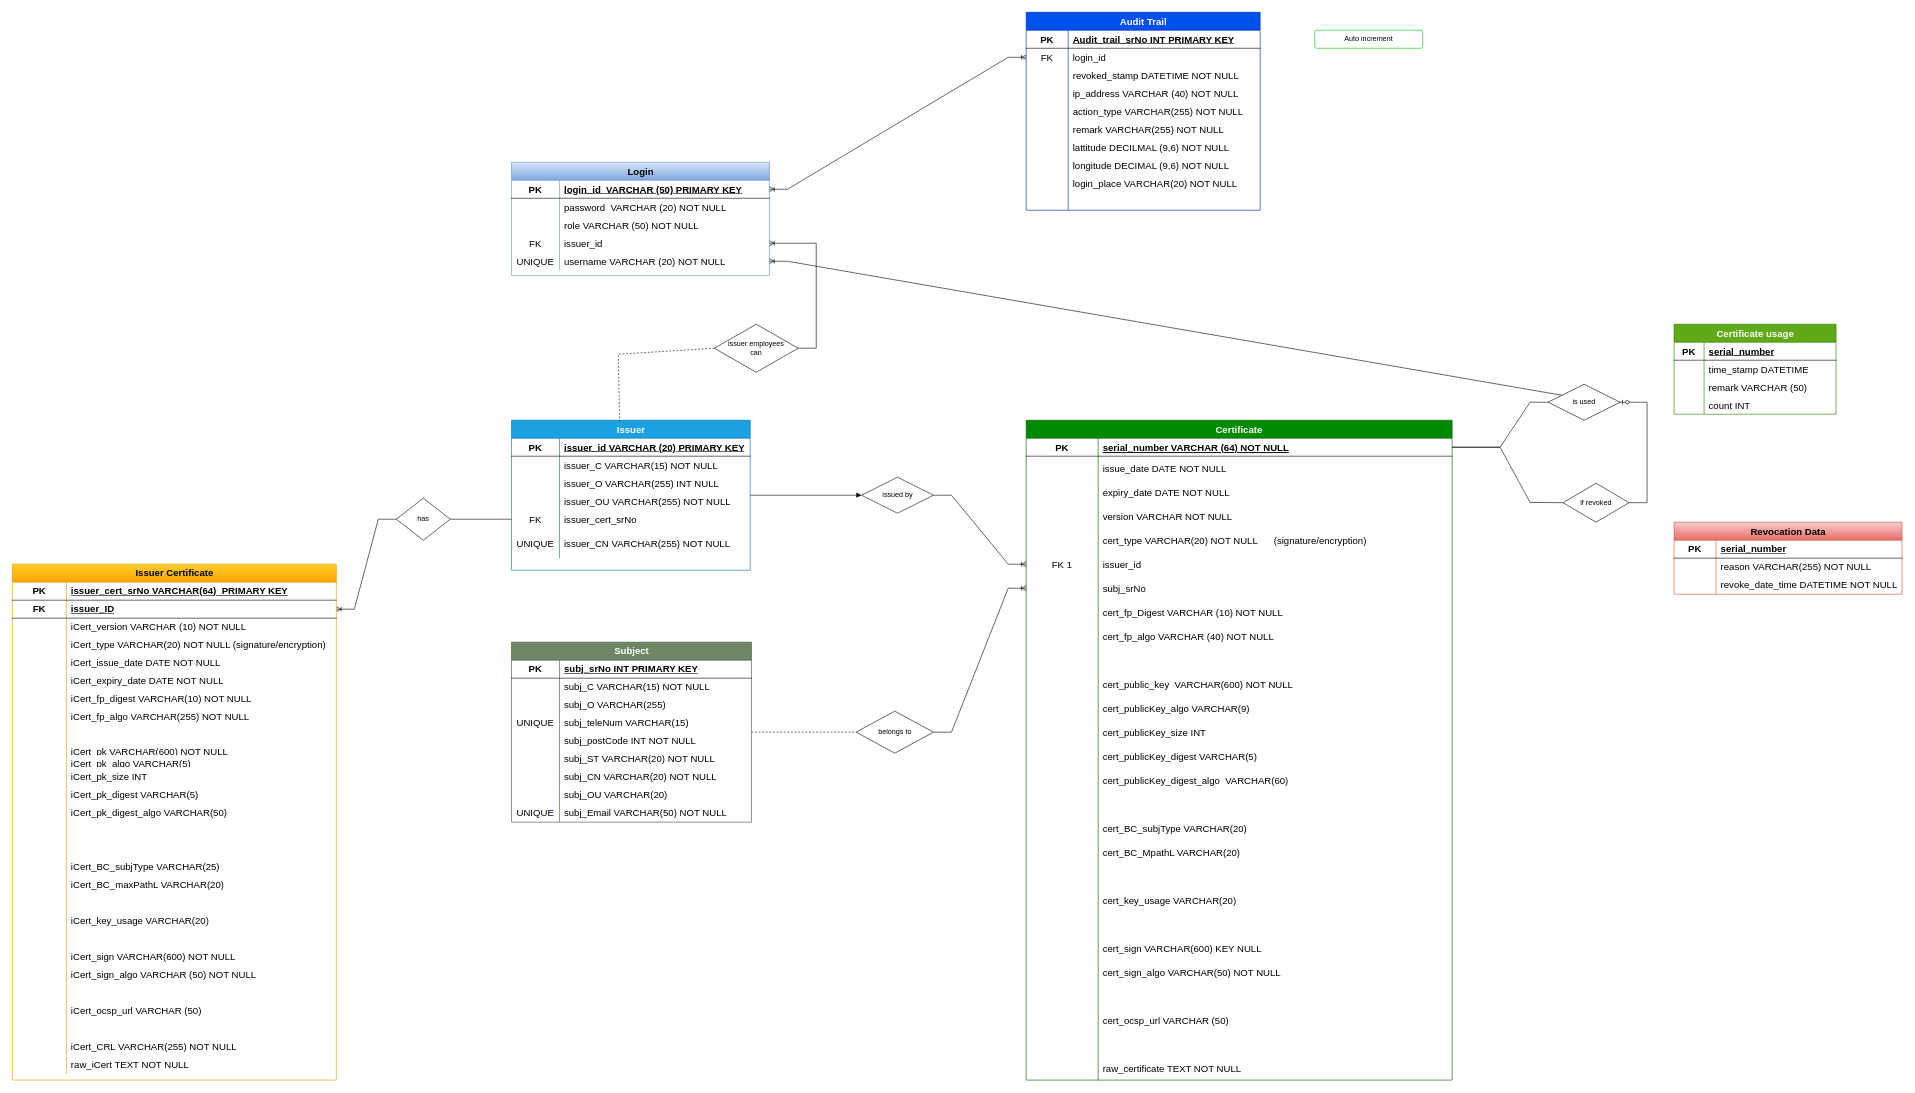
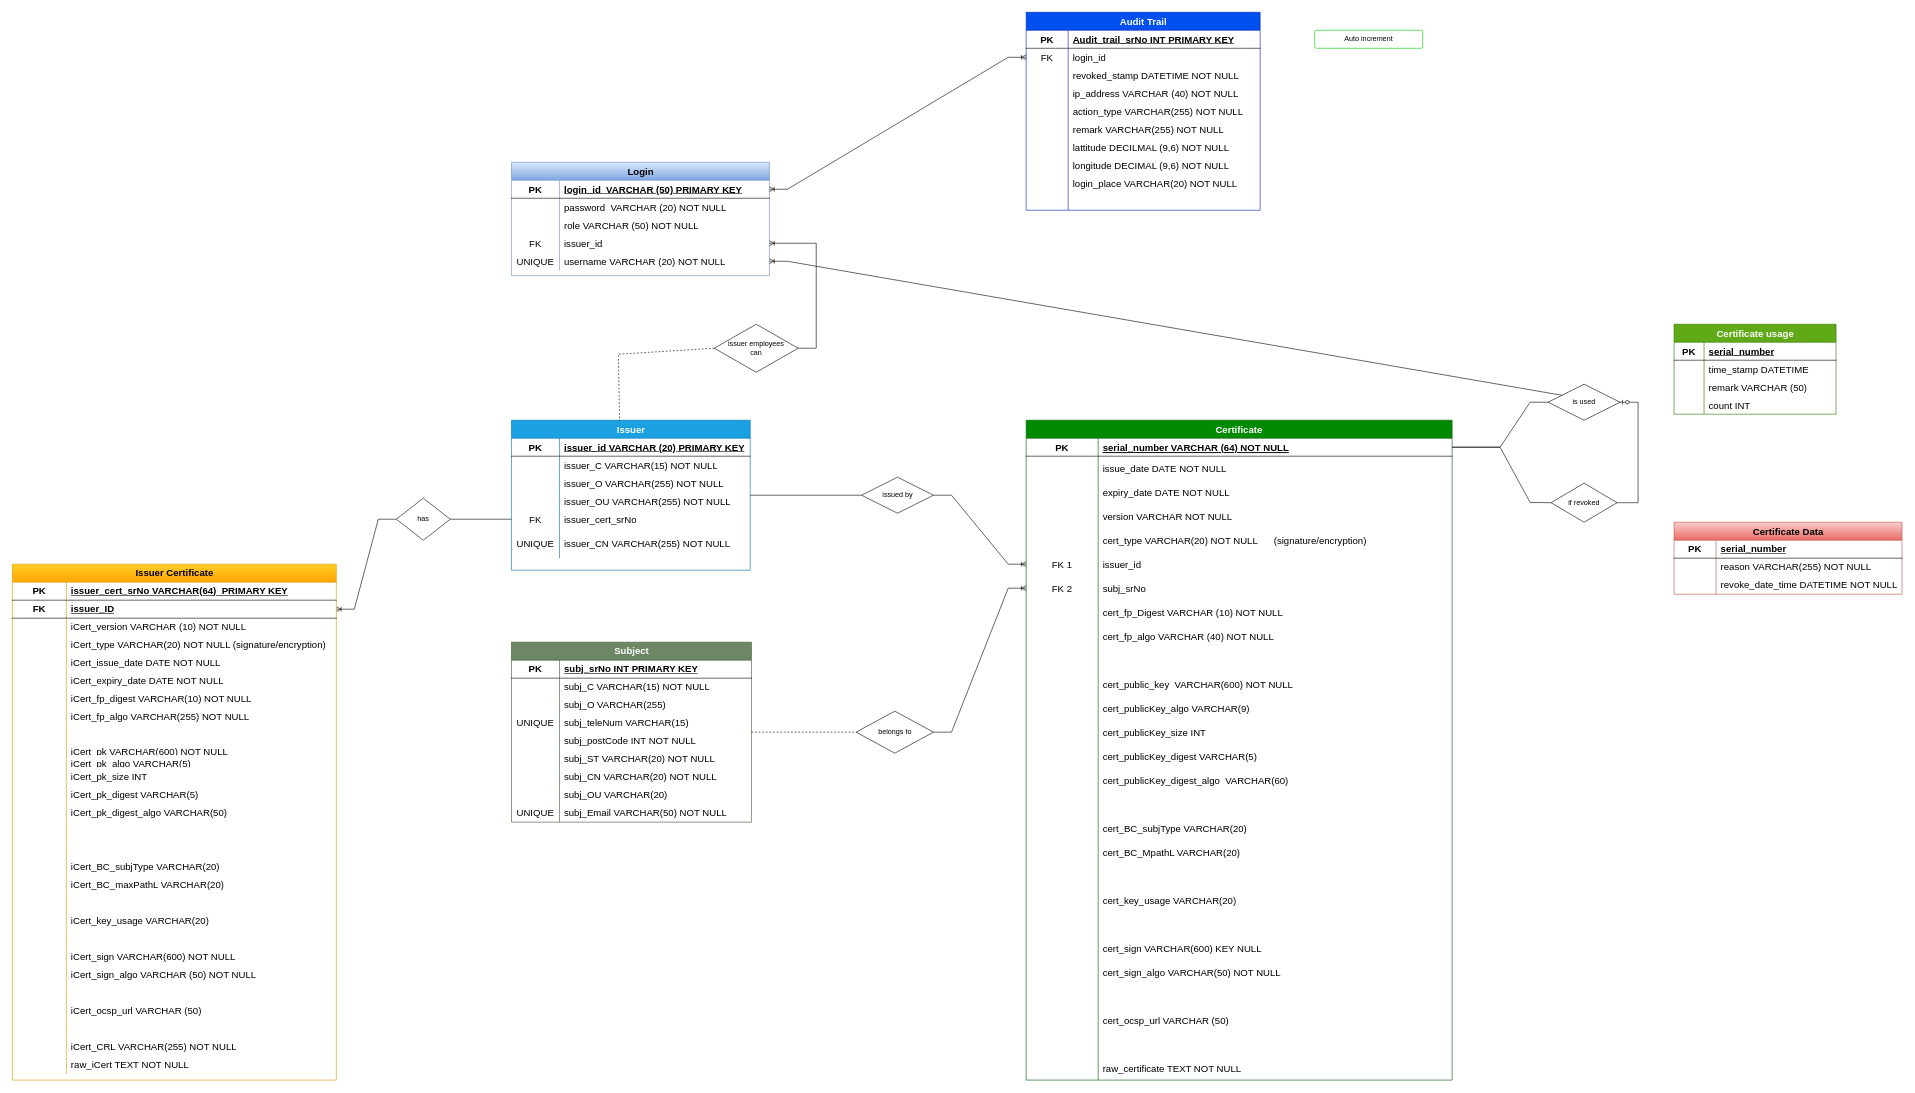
(640, 483) -> (640, 483)
(855, 495) -> (857, 495)
(1596, 503) -> (1584, 503)
(1789, 531) -> (1789, 531)
none -> (1062, 588)
(147, 867) -> (147, 867)
